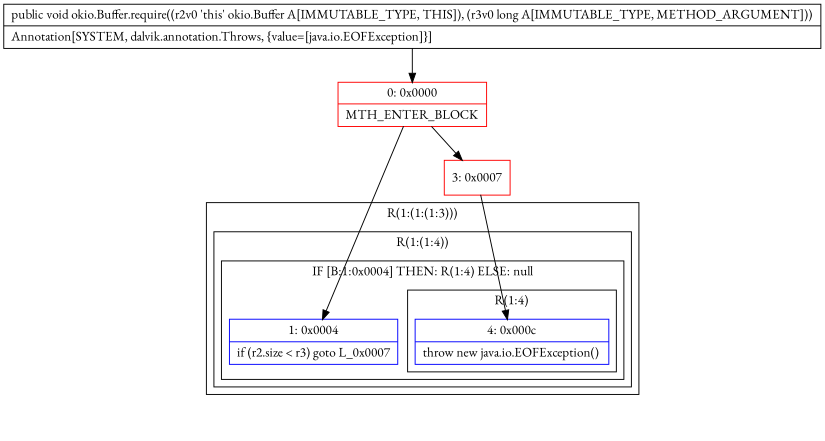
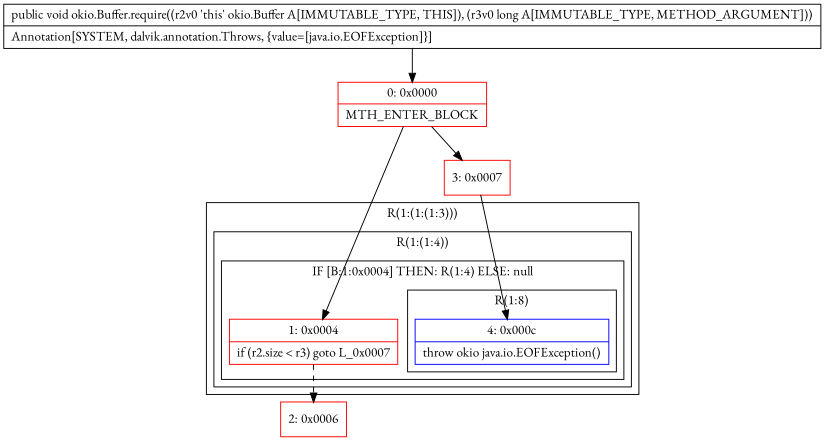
(512, 301) -> (512, 301)
(314, 342) -> (314, 342)
(511, 353) -> (512, 353)
none -> (314, 419)
